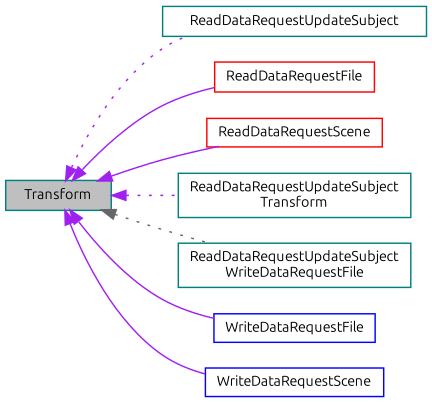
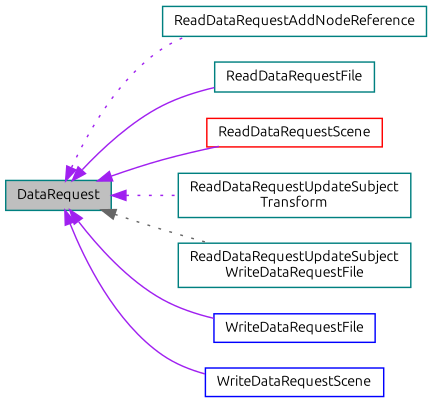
(295, 21) -> (295, 21)
(295, 77) -> (295, 77)
(58, 195) -> (58, 195)
